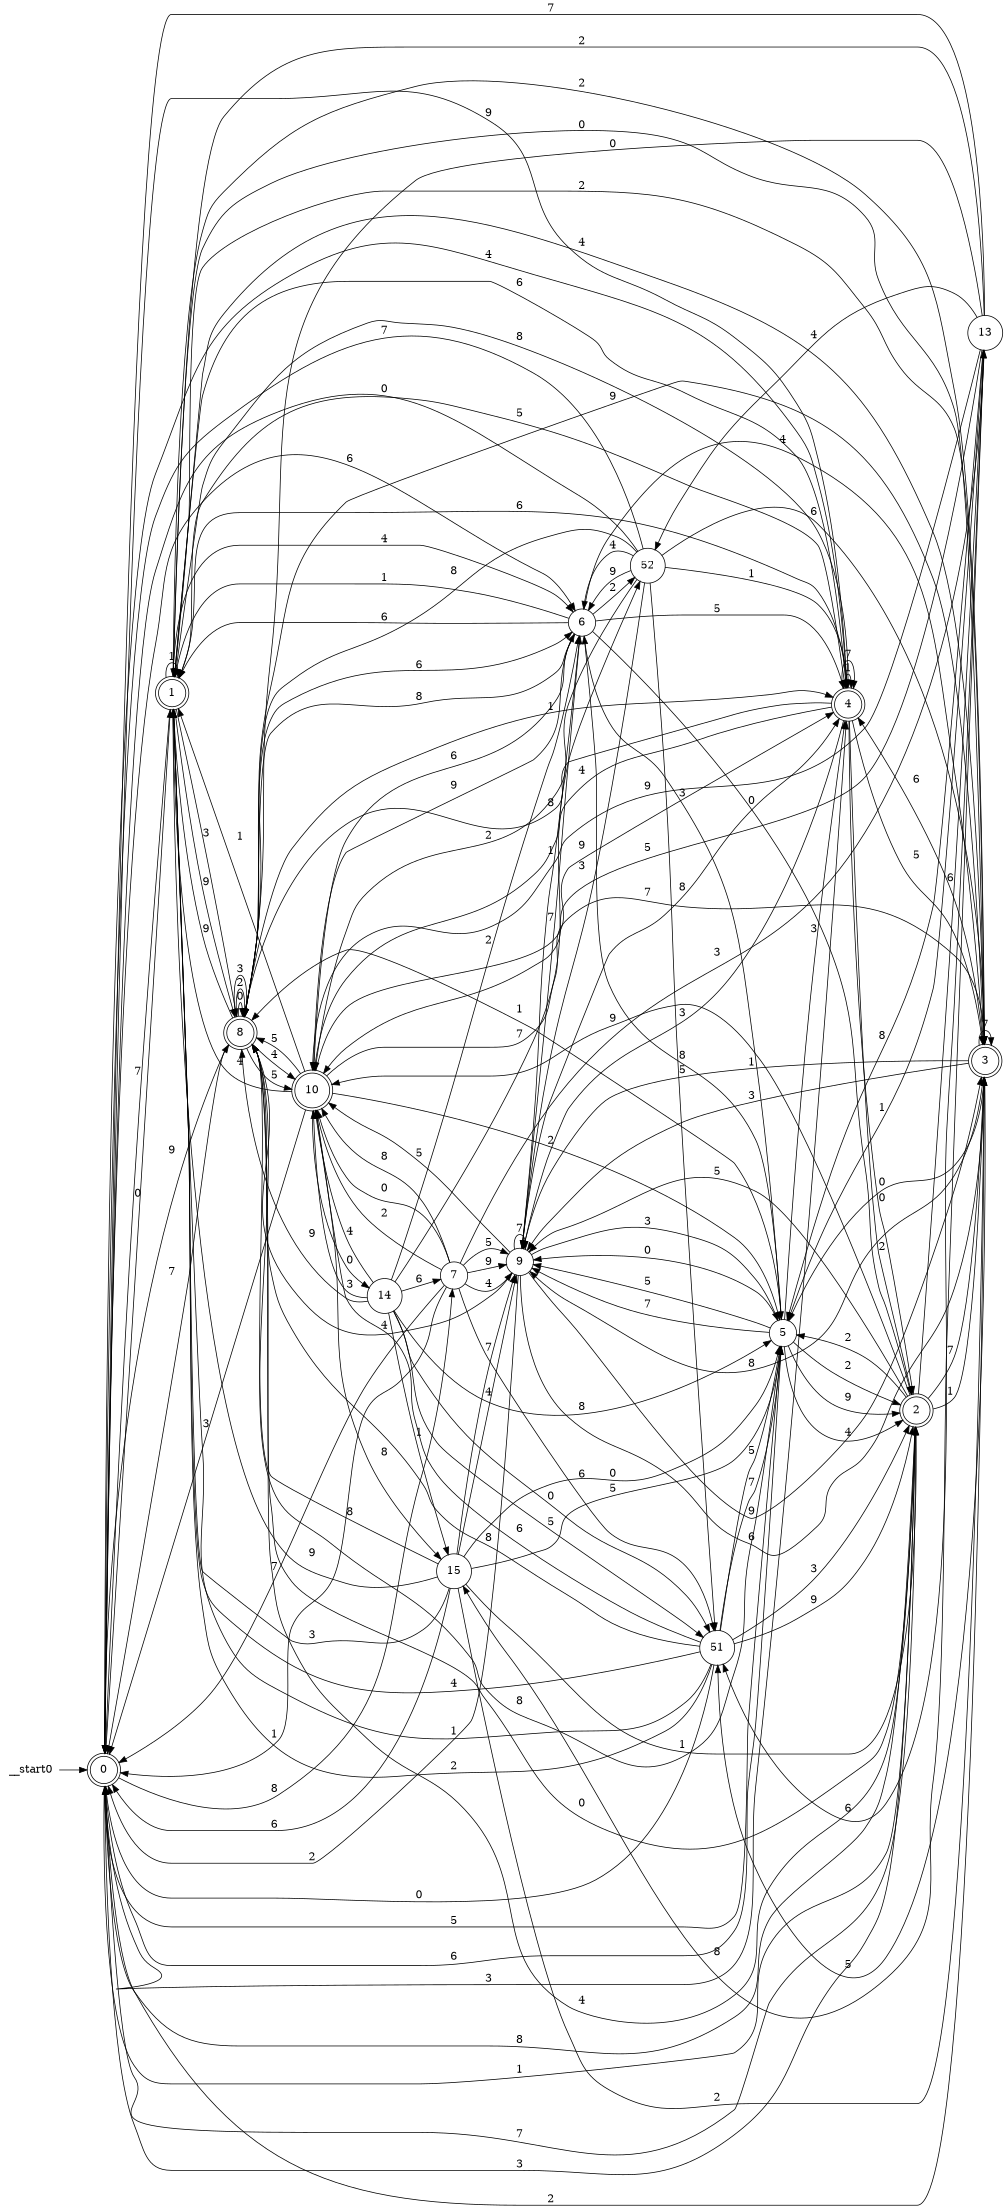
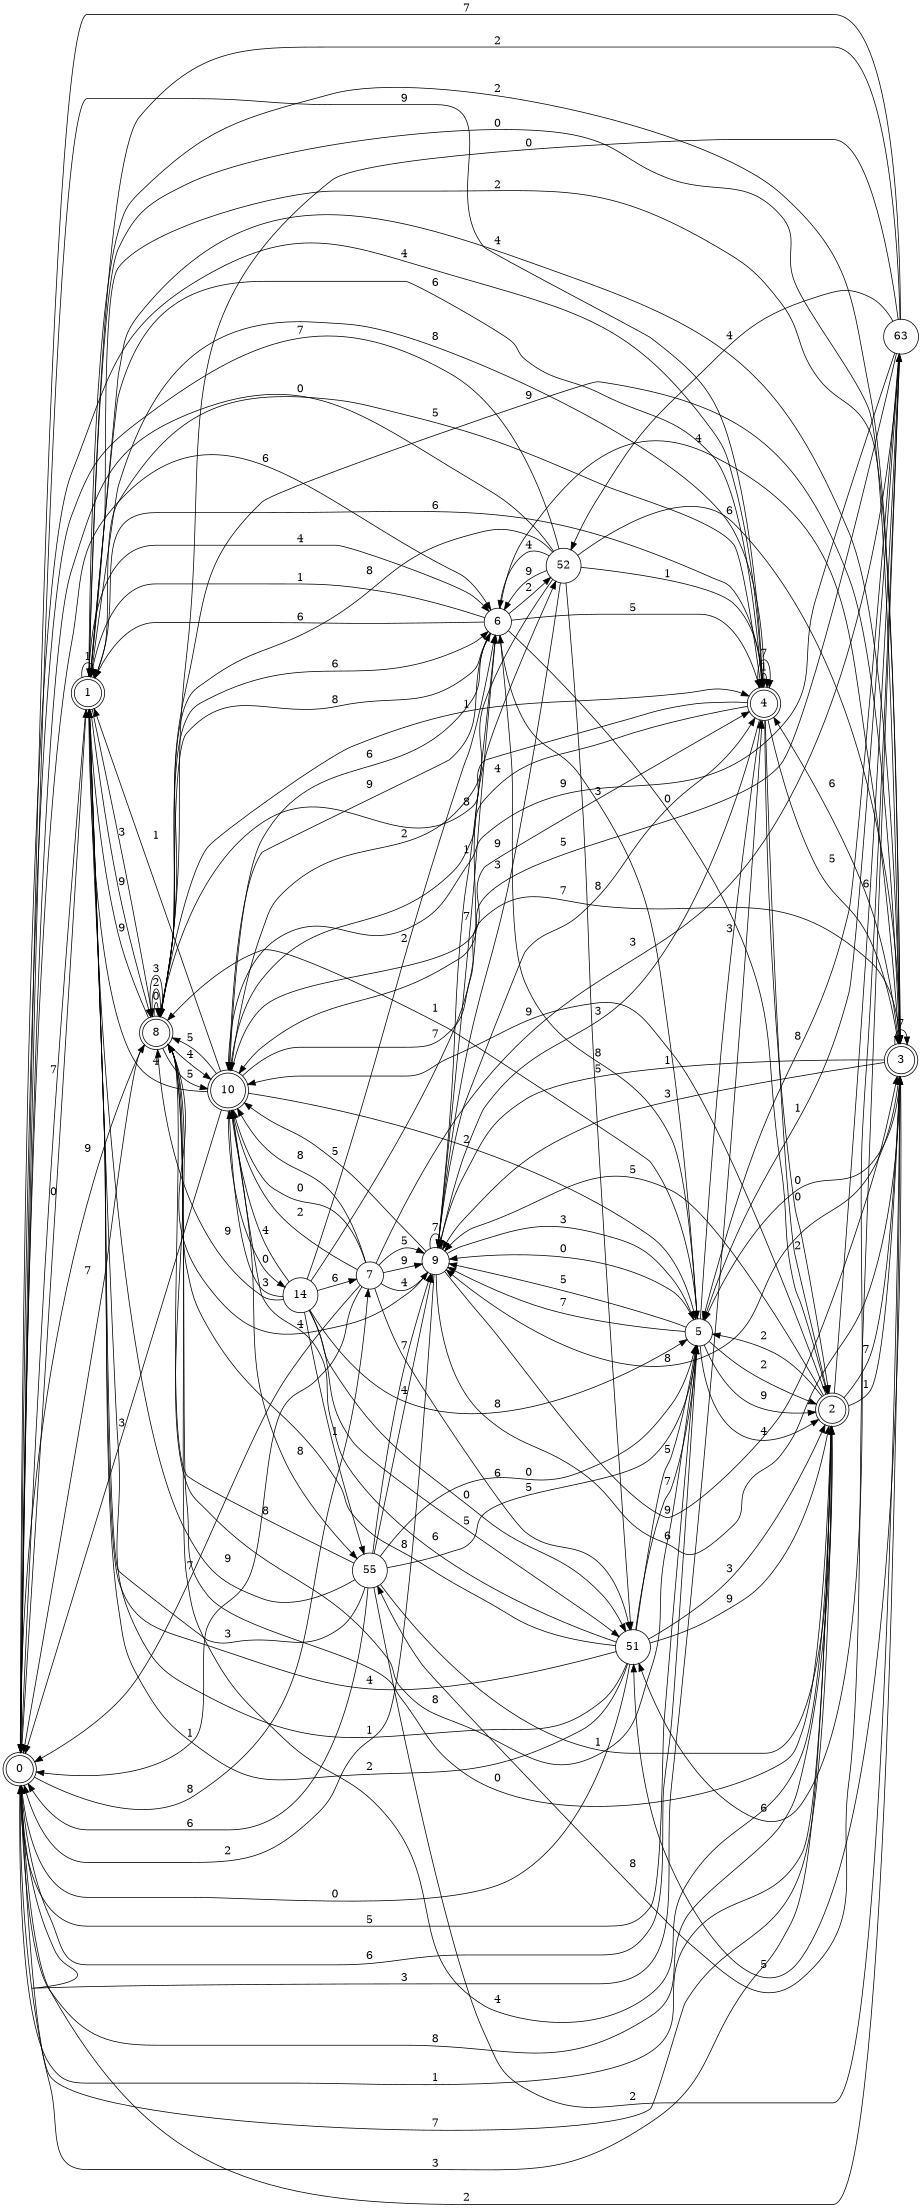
(985, 333) -> (901, 337)
(454, 1571) -> (370, 1571)
(31, 1770) -> none
